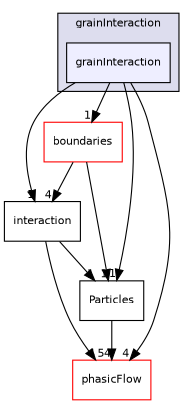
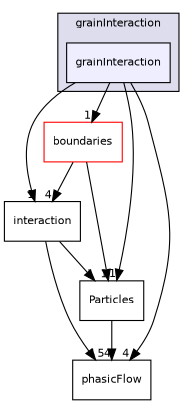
(112, 380) -> (112, 380)
